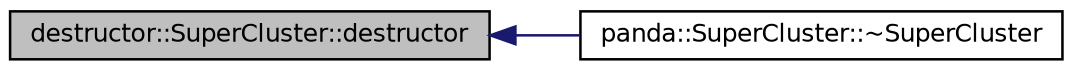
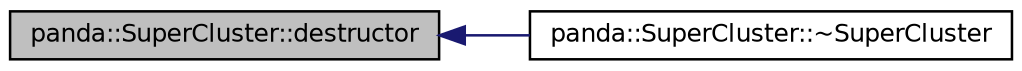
(250, 35) -> (225, 35)
